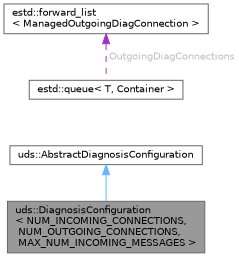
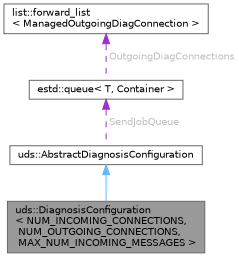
(106, 19) -> (106, 19)
none -> (106, 127)
